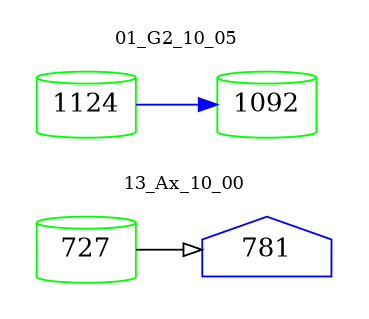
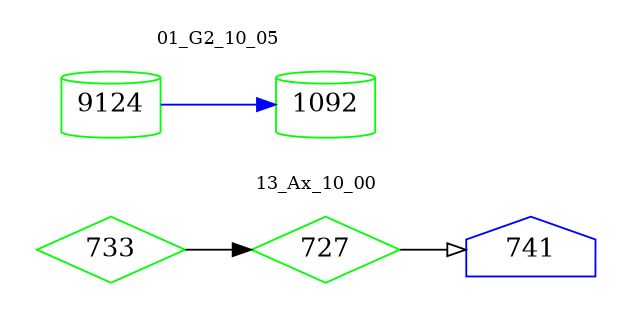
(86, 105) -> (111, 105)
(86, 250) -> (326, 250)
none -> (111, 250)
(267, 250) -> (531, 250)
